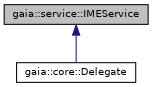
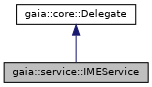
(76, 49) -> (76, 49)
